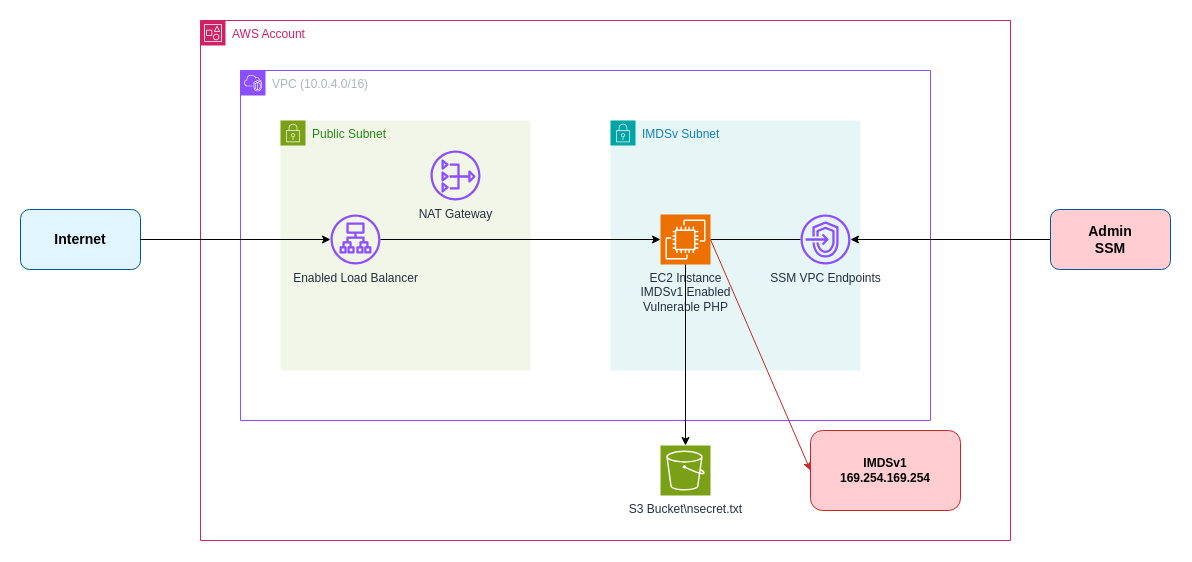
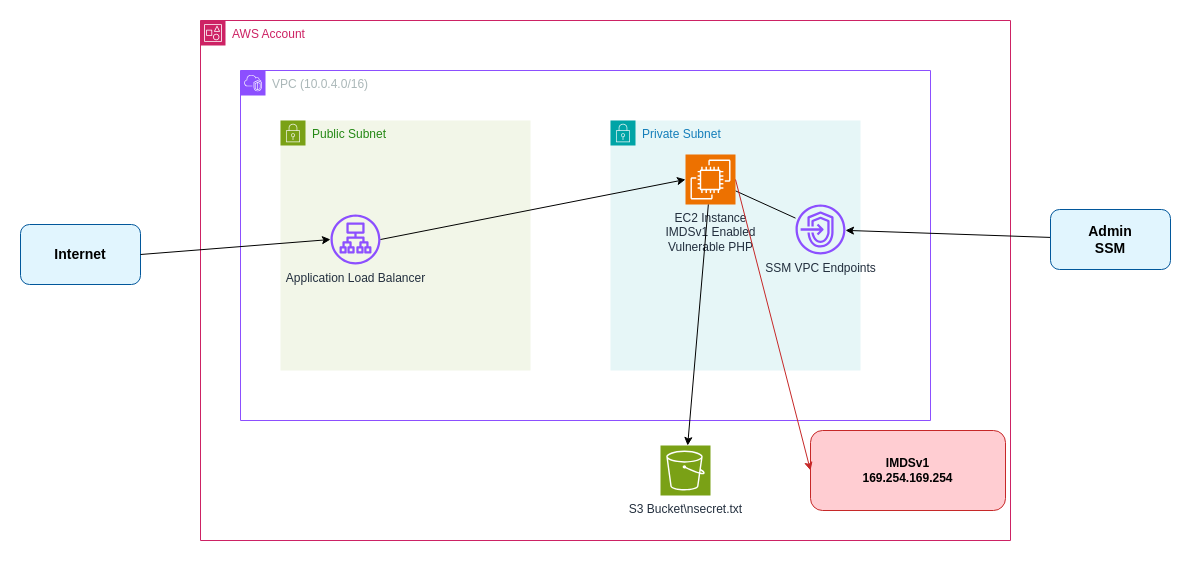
(681, 135) -> (686, 135)
(456, 176) -> none
(81, 240) -> (81, 255)
(686, 240) -> (711, 180)
(826, 240) -> (821, 230)
(1111, 240) -> (1111, 240)
(356, 279) -> (356, 279)
(886, 471) -> (908, 471)
